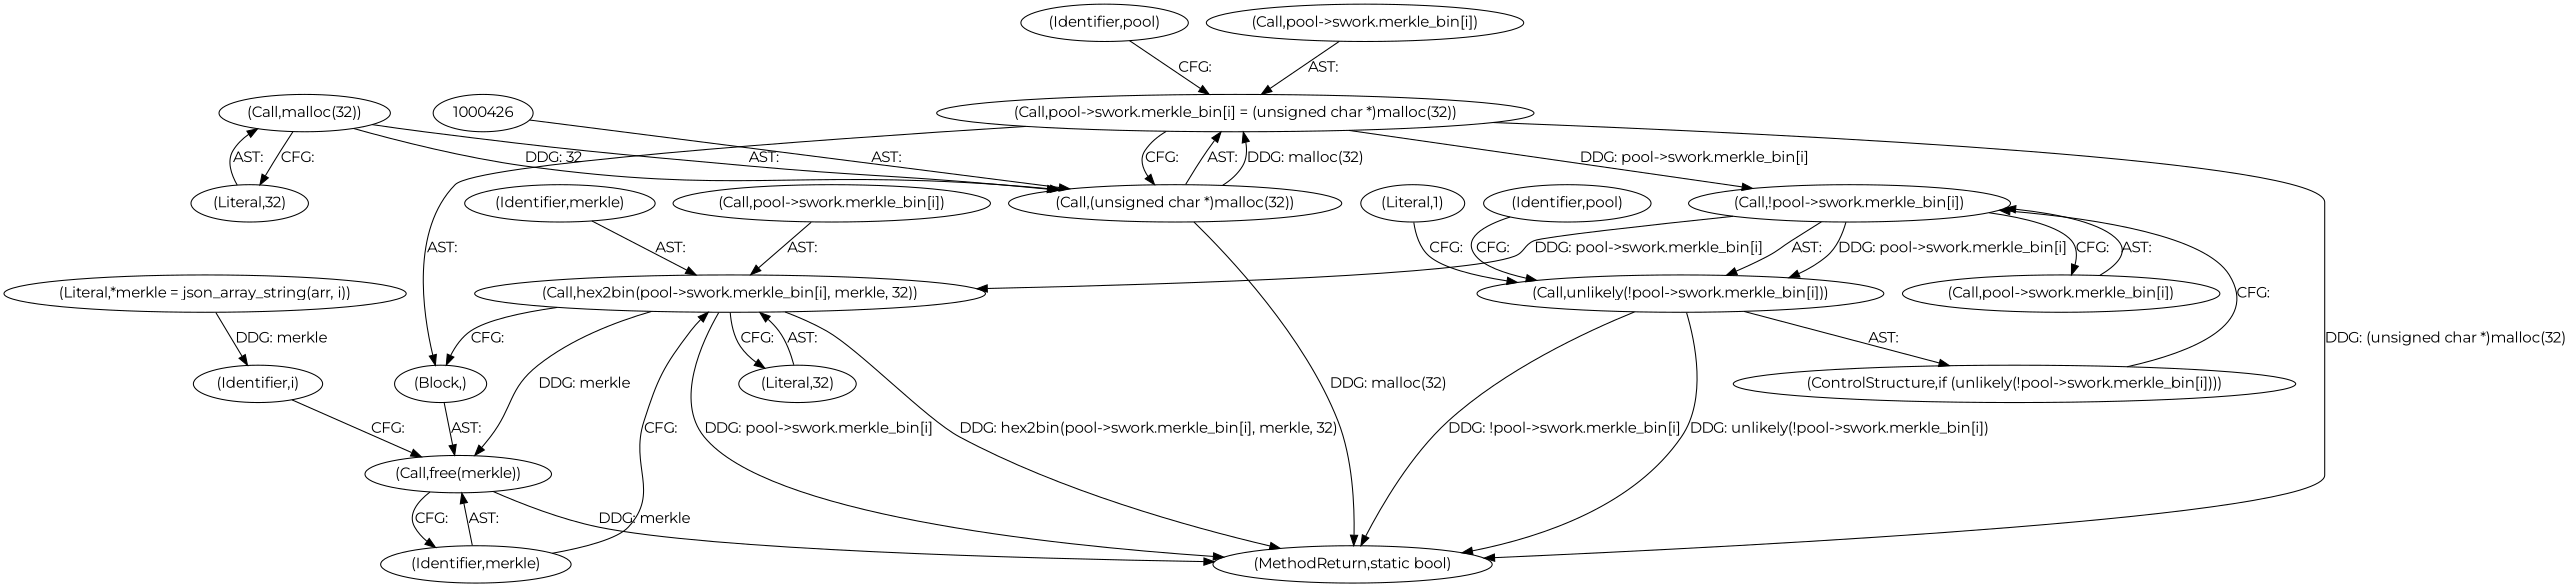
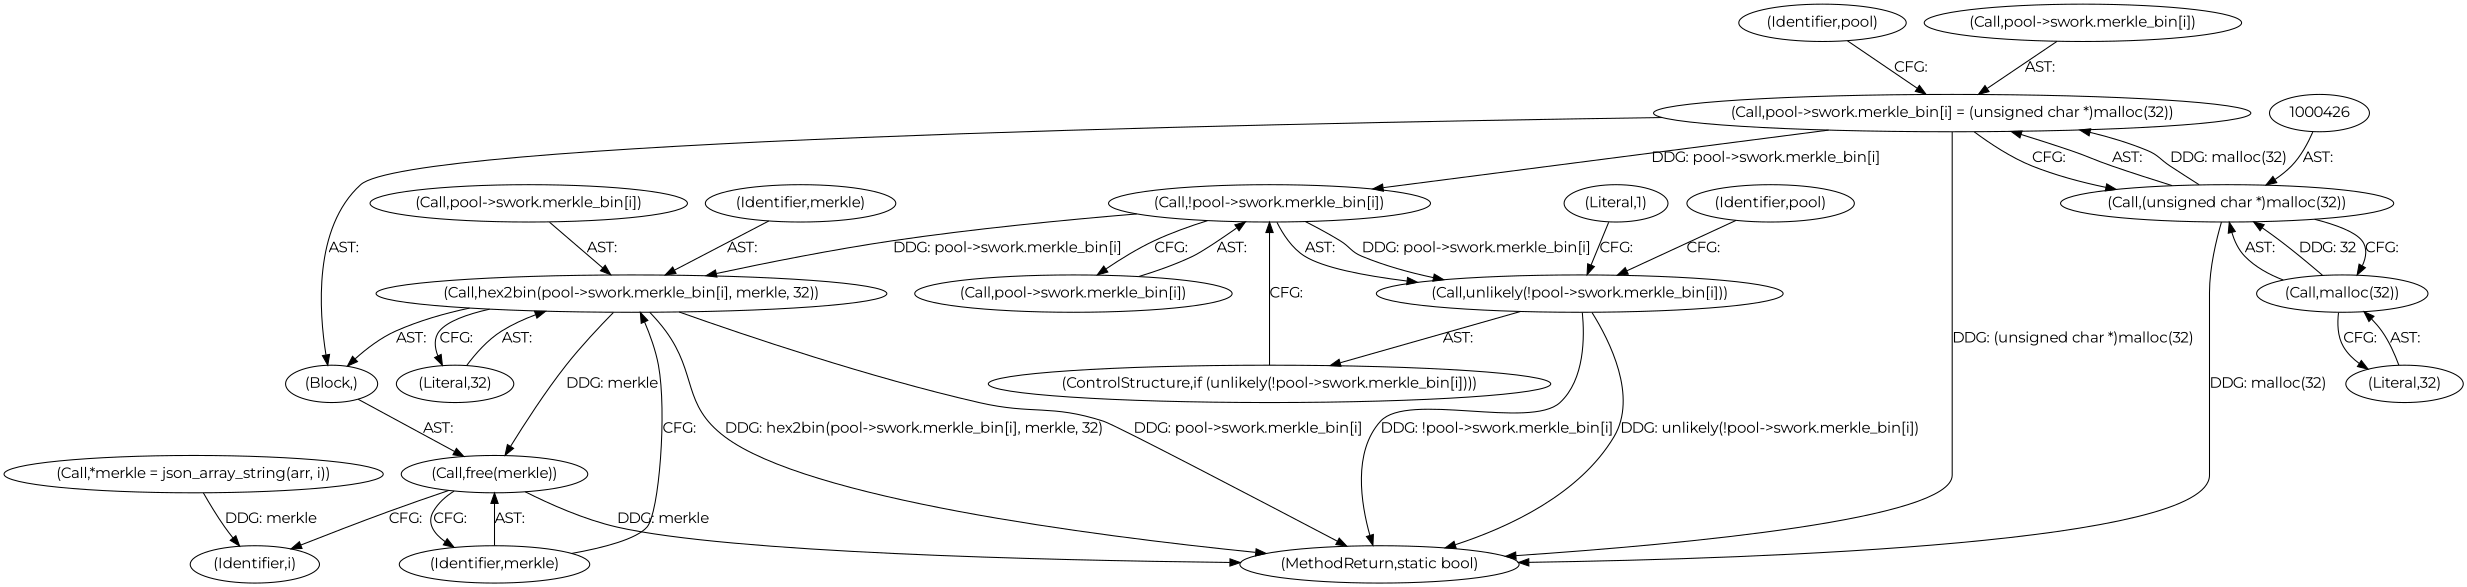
none -> (2352, 233)
(205, 294) -> (194, 474)
(490, 339) -> (414, 339)
(352, 426) -> (374, 517)
